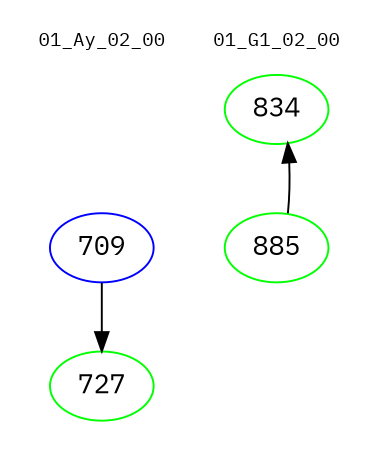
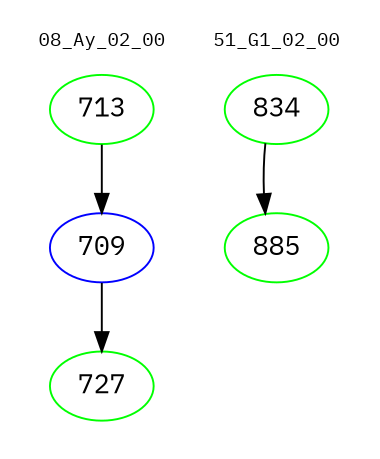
(103, 41) -> (103, 41)
(278, 41) -> (278, 41)
none -> (102, 109)
(289, 188) -> (264, 169)
